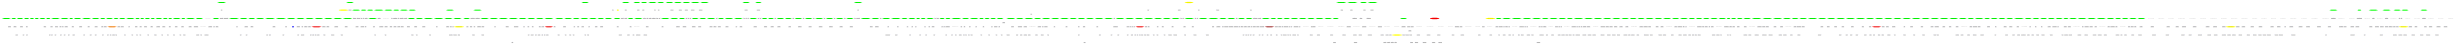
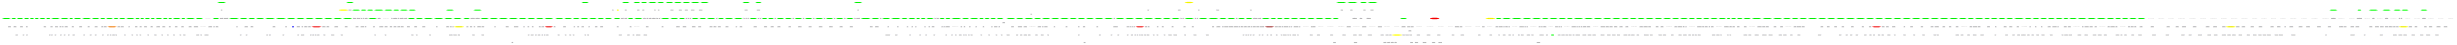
(1553, 35) -> (1553, 35)
